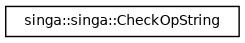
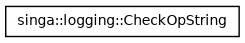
(122, 21) -> (122, 21)
